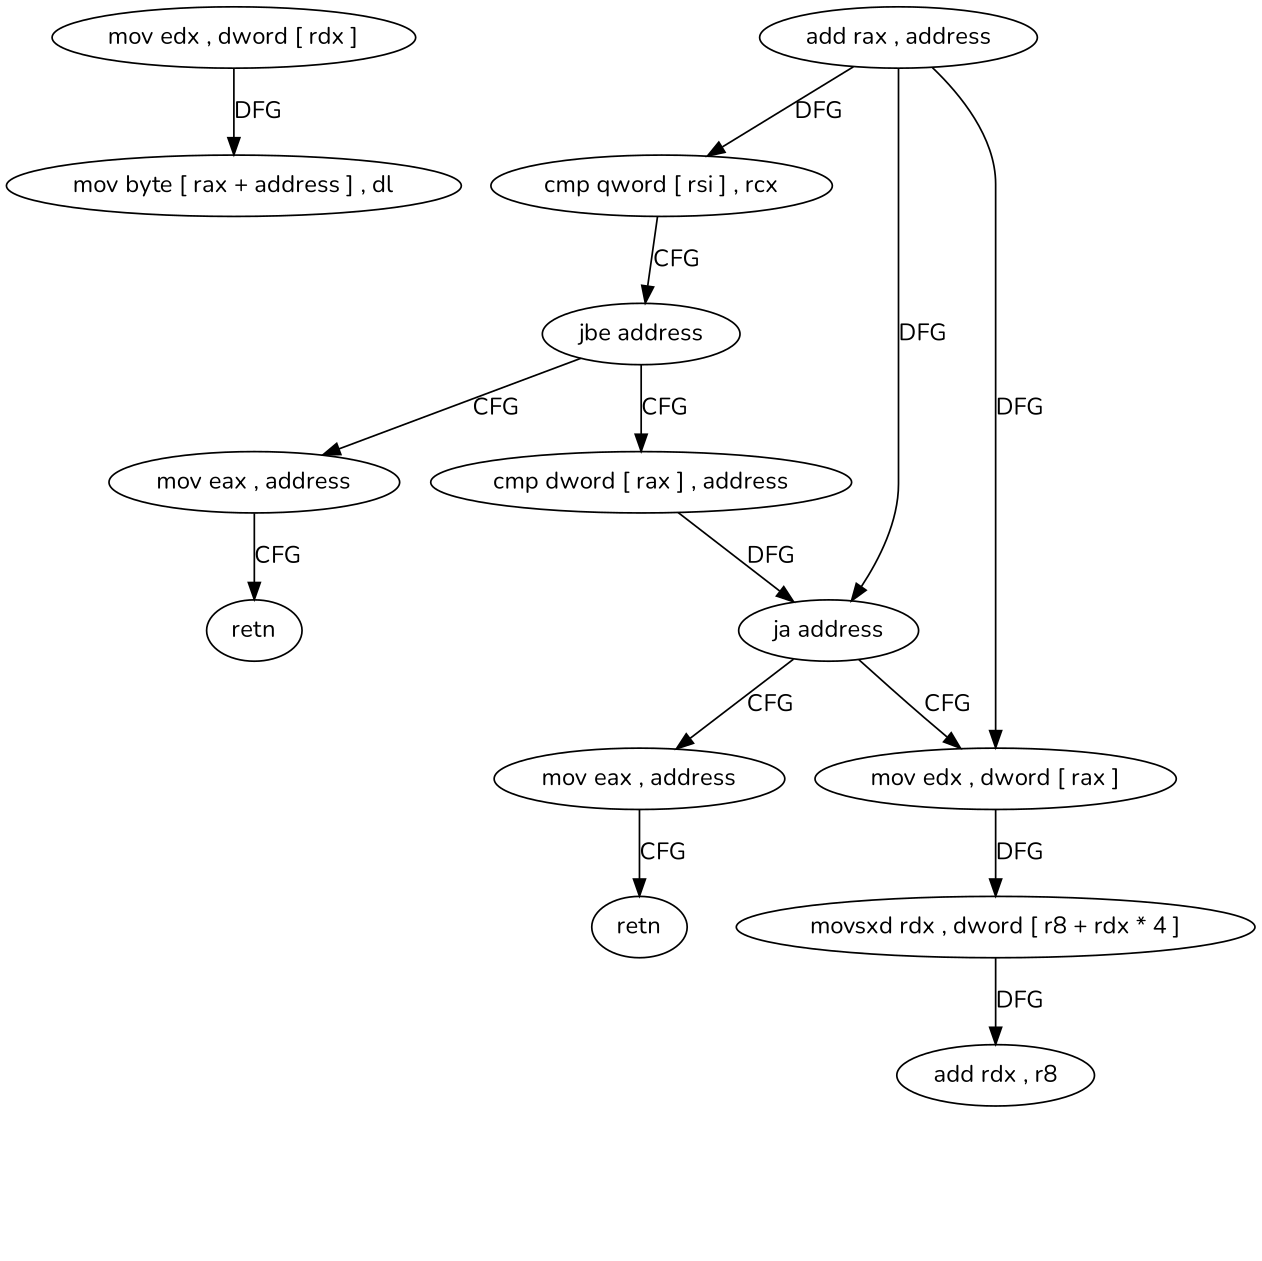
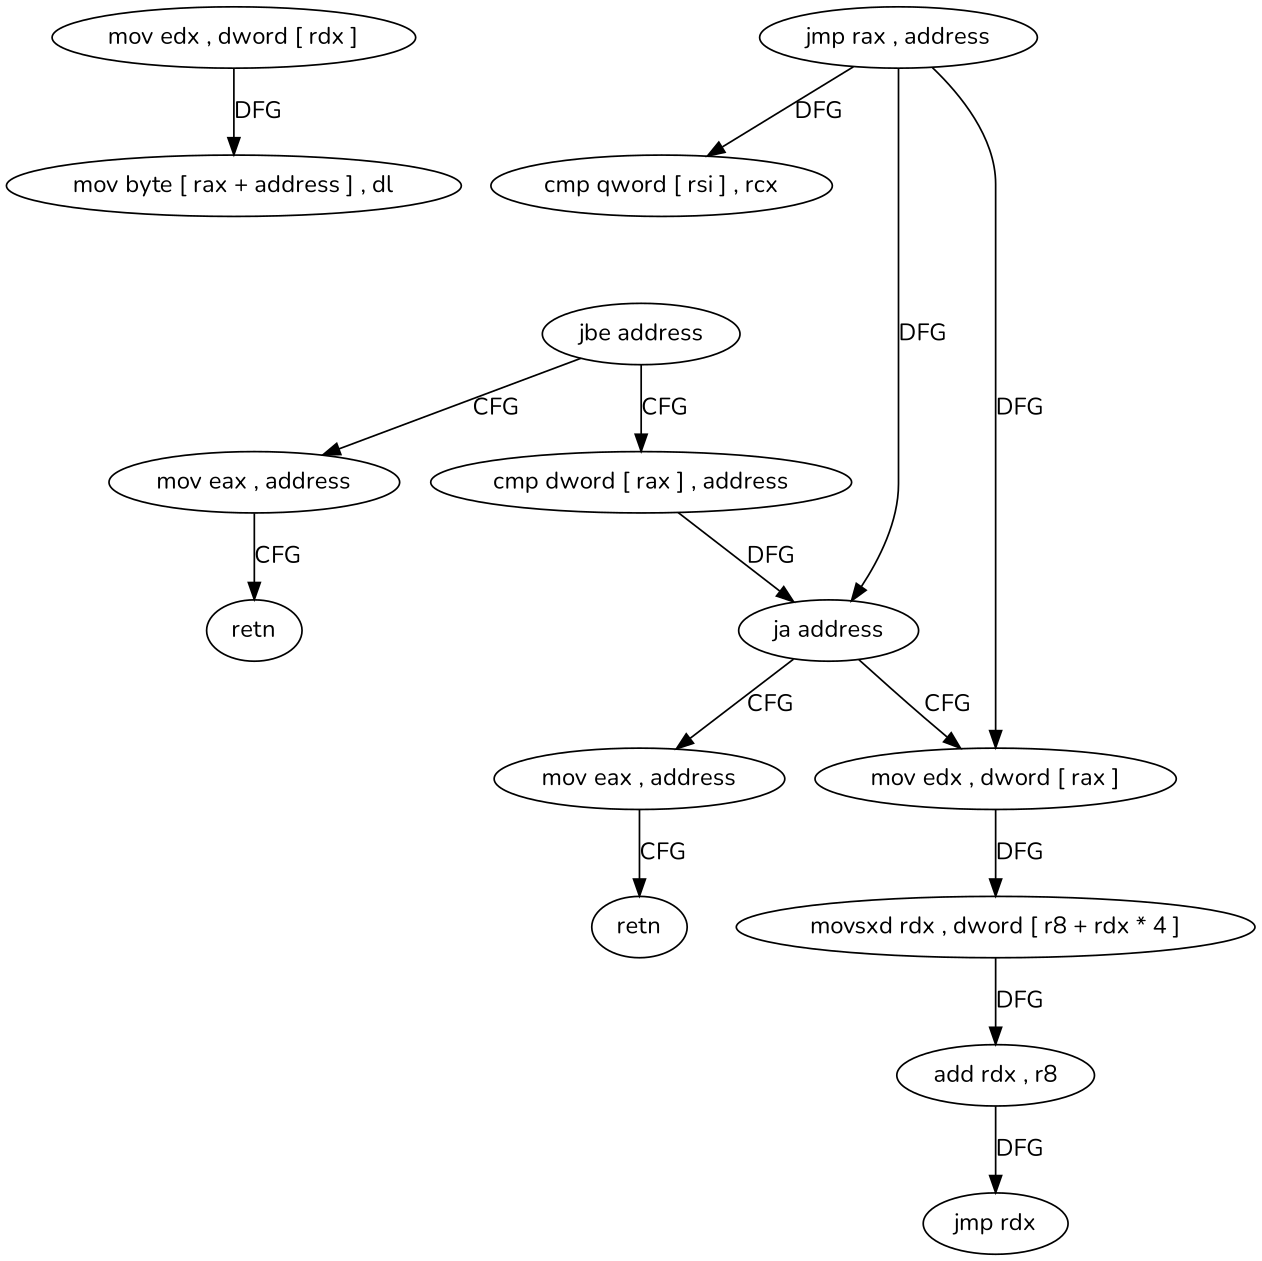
(899, 37) -> (899, 37)
(653, 251) -> none
none -> (996, 1224)
